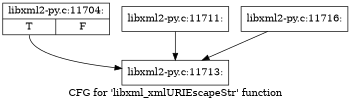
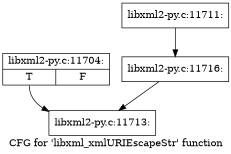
(175, 42) -> (175, 39)
